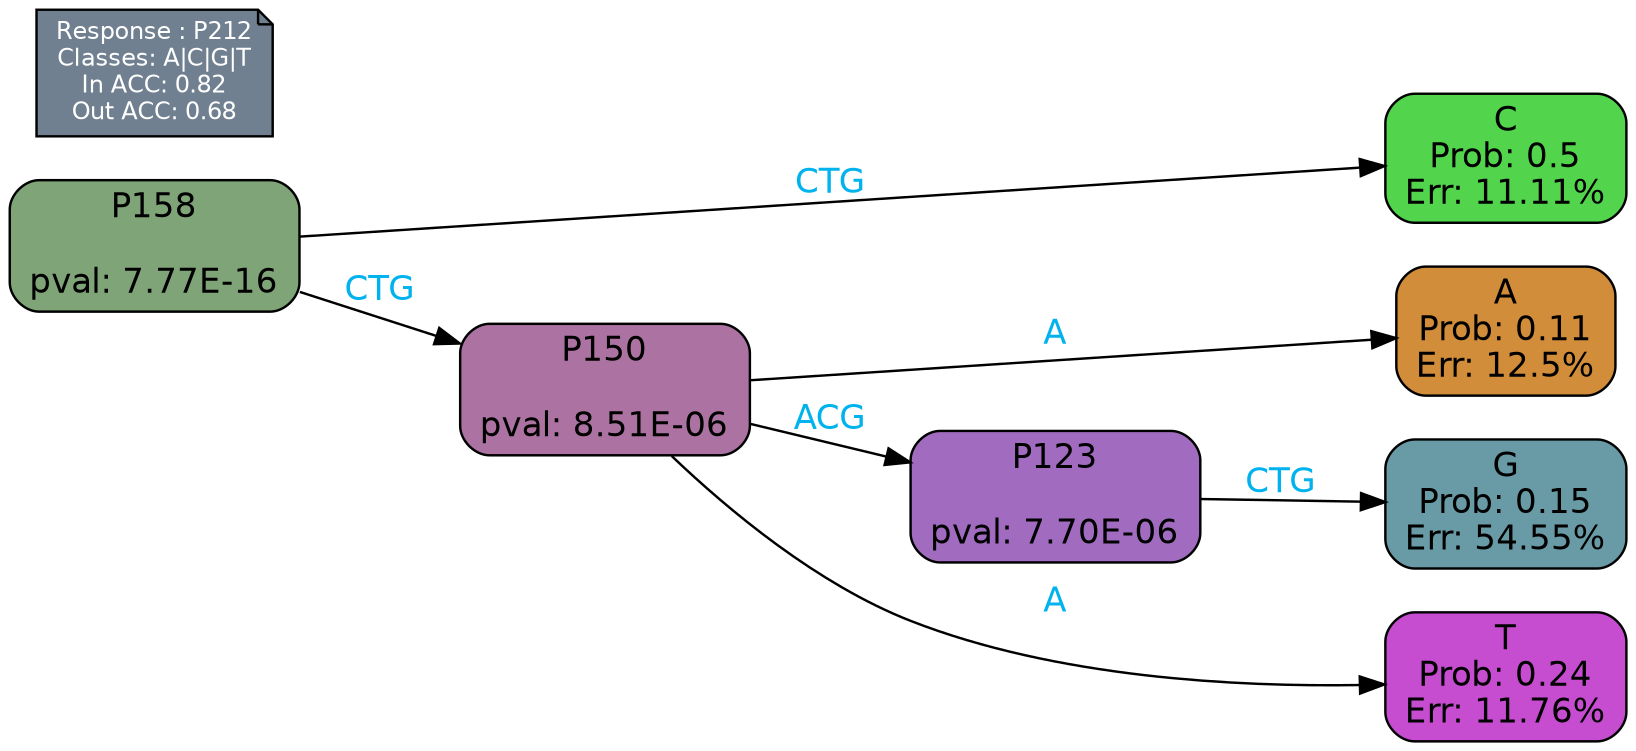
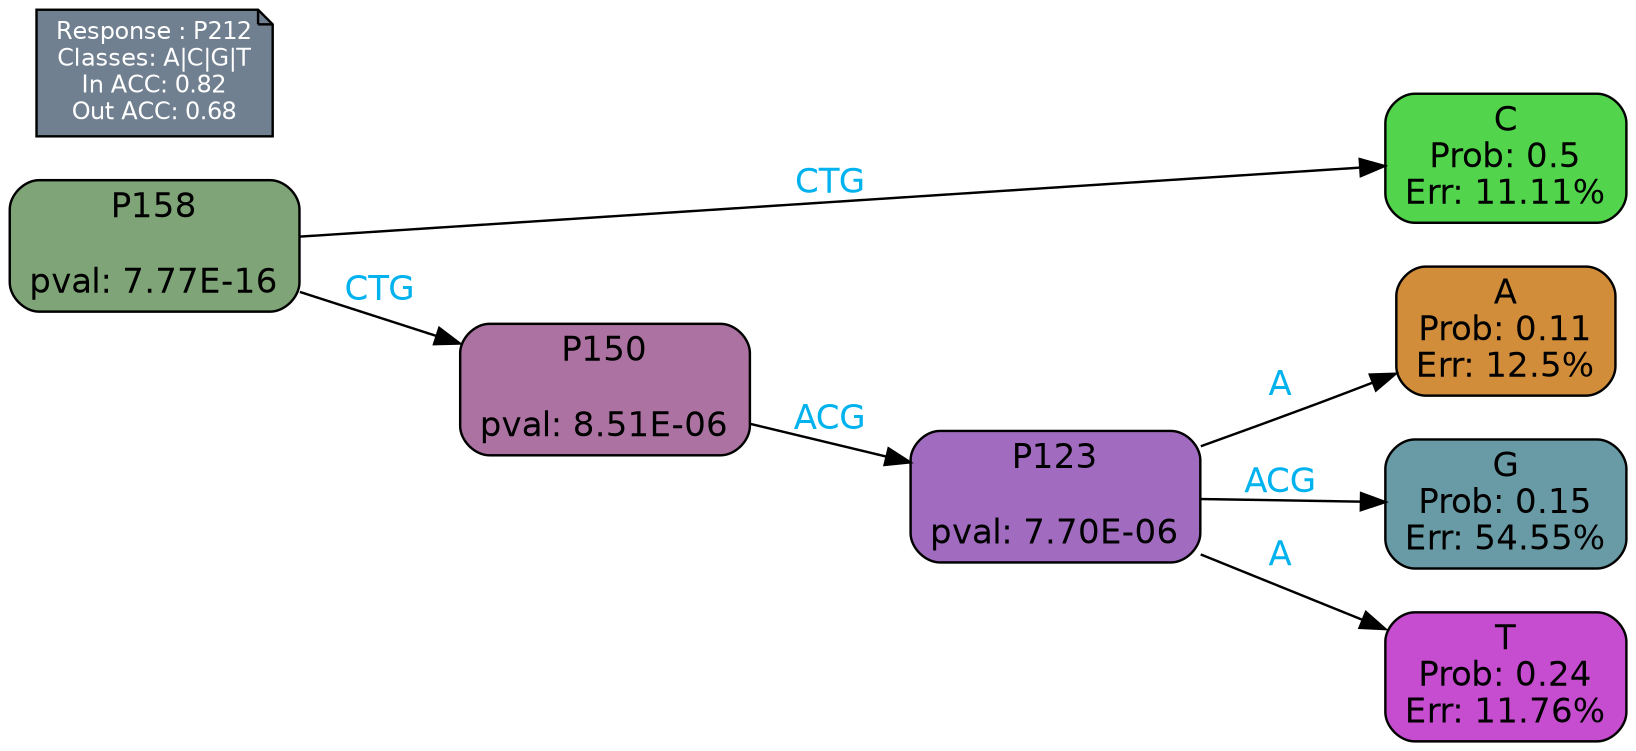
(1061, 360) -> (1287, 415)
(1281, 483) -> (1281, 483)
(989, 646) -> (1281, 587)
